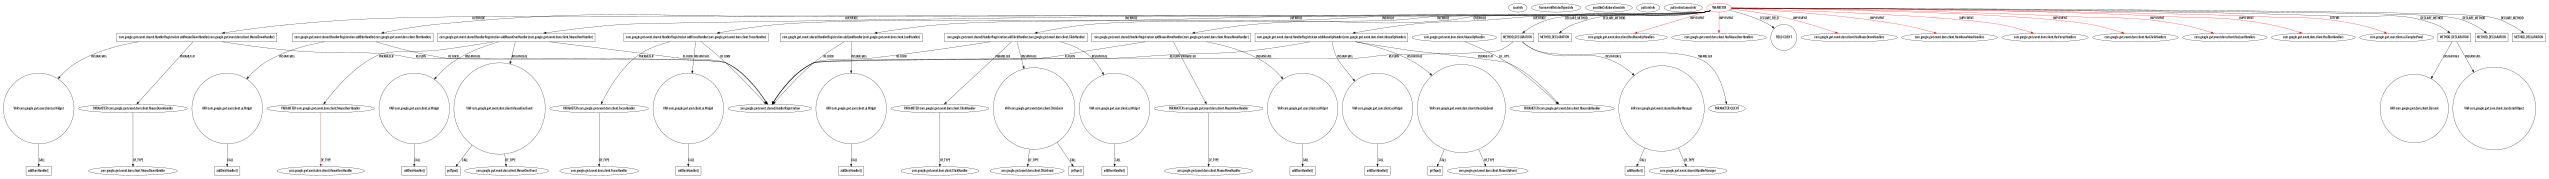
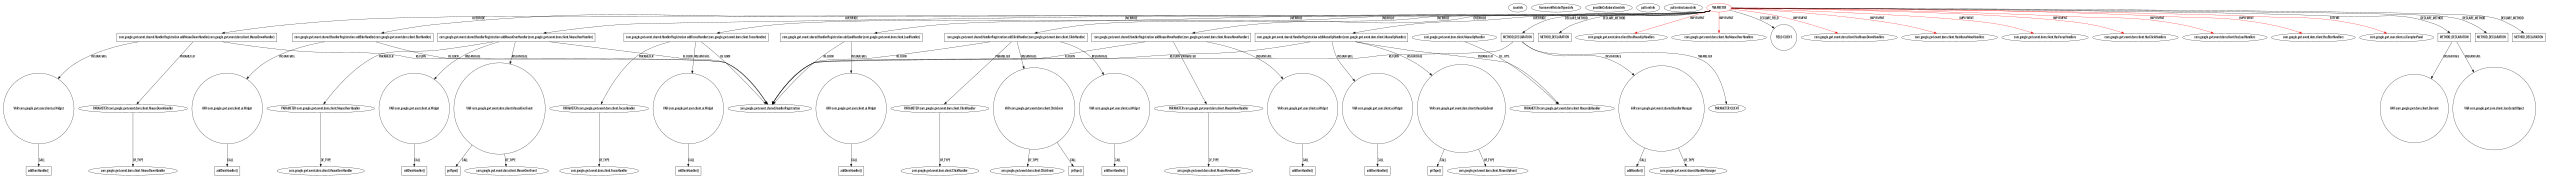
(321, 138) -> (321, 138)
